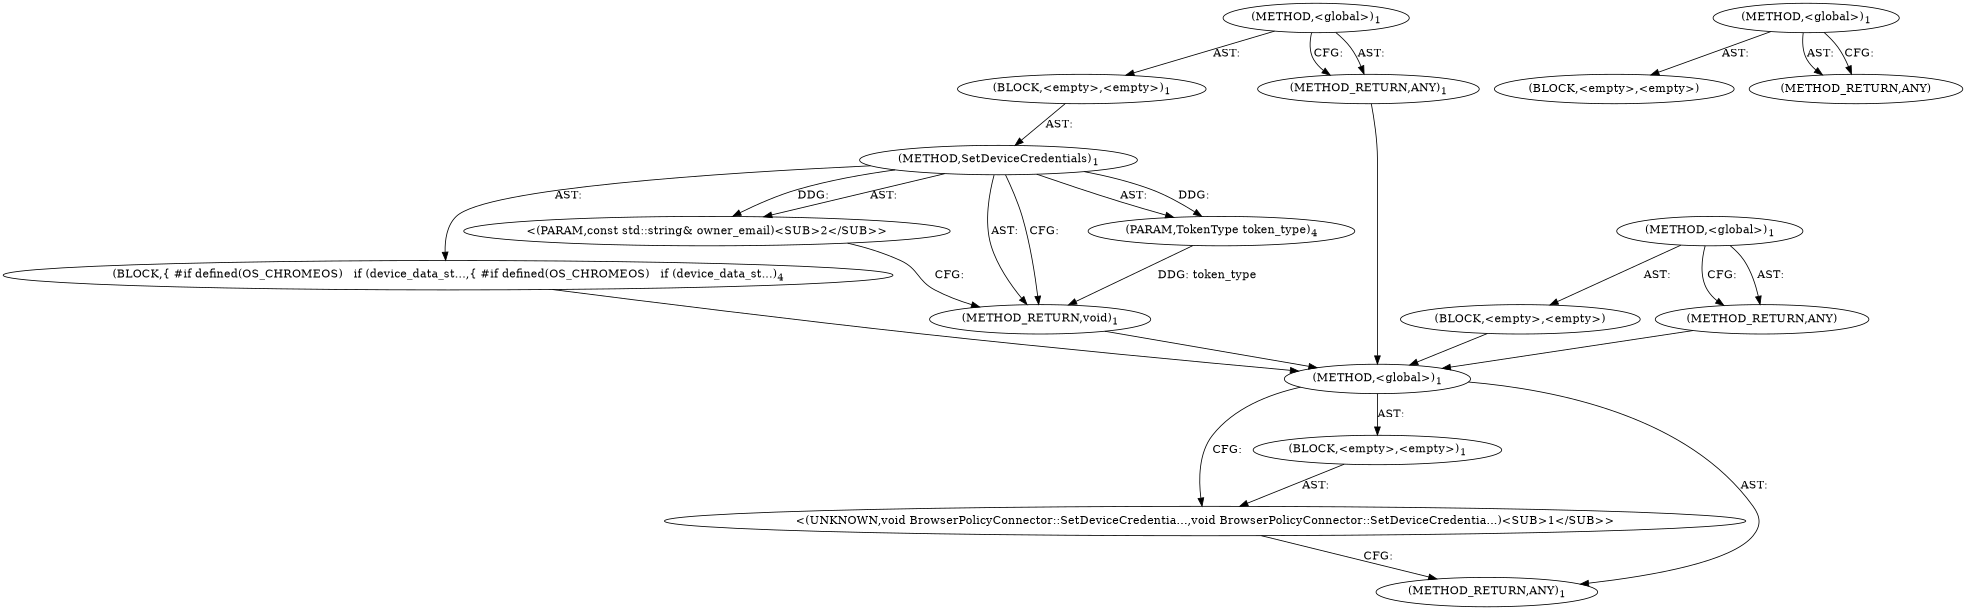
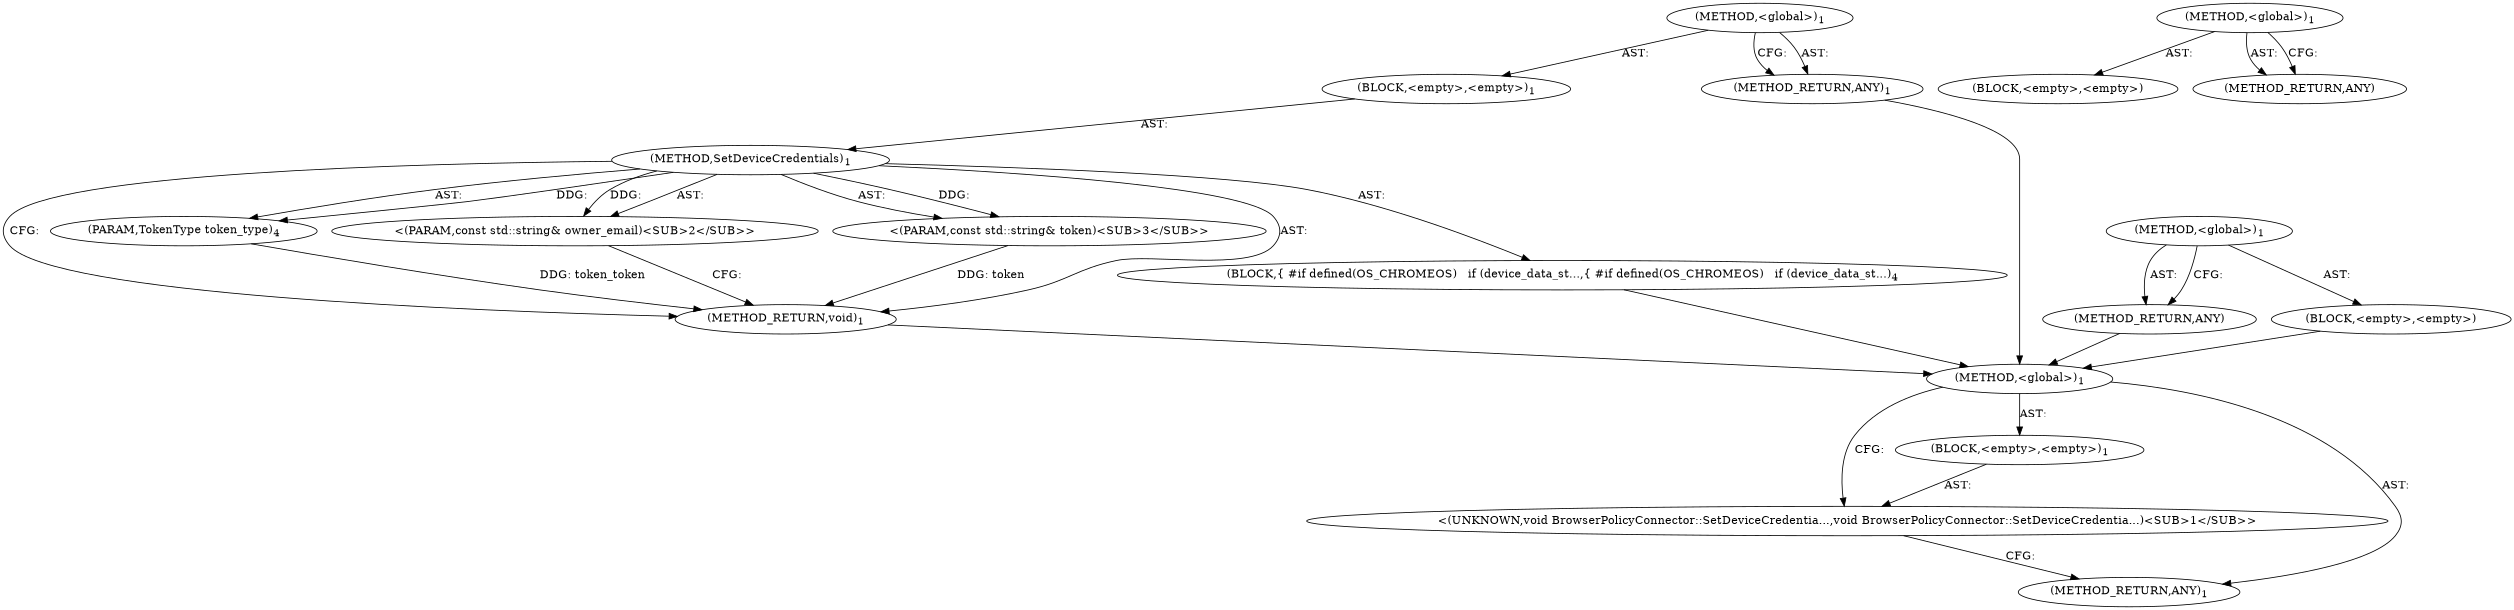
none -> (1049, 231)
(1207, 275) -> (593, 275)
